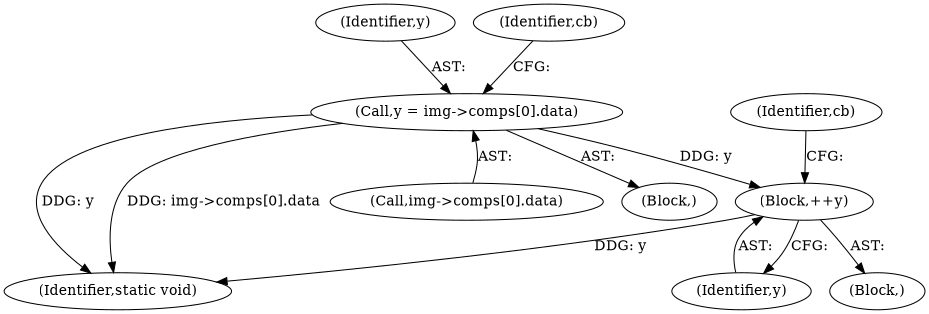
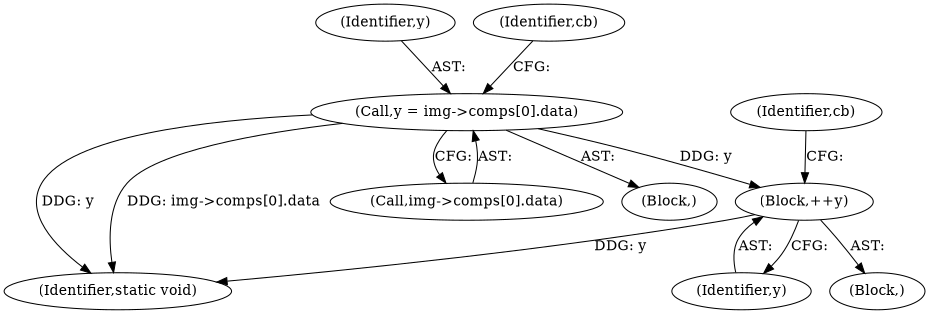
none -> (434, 152)
